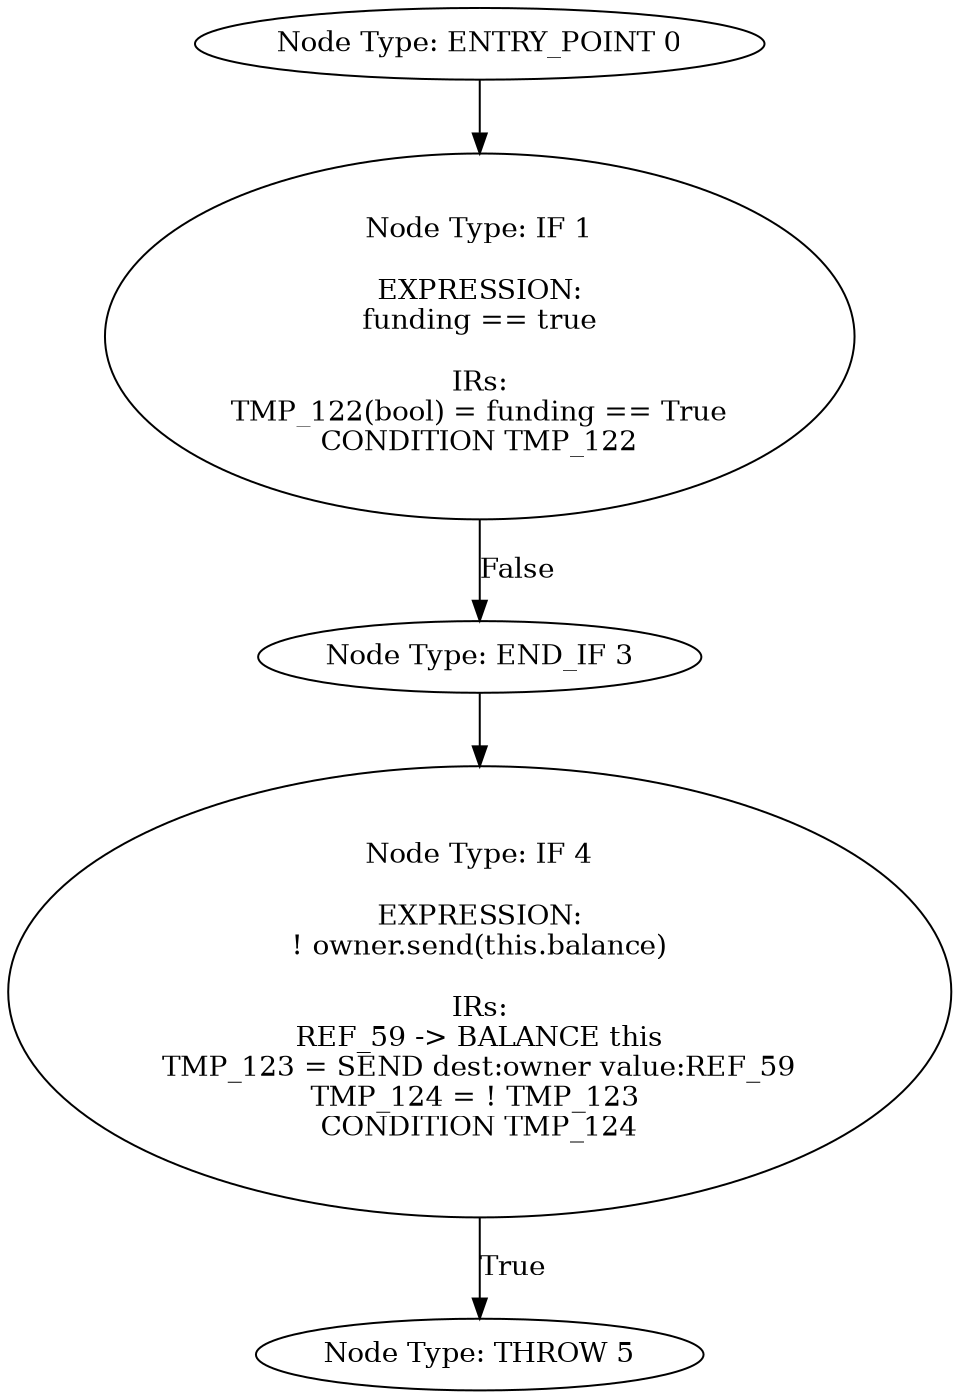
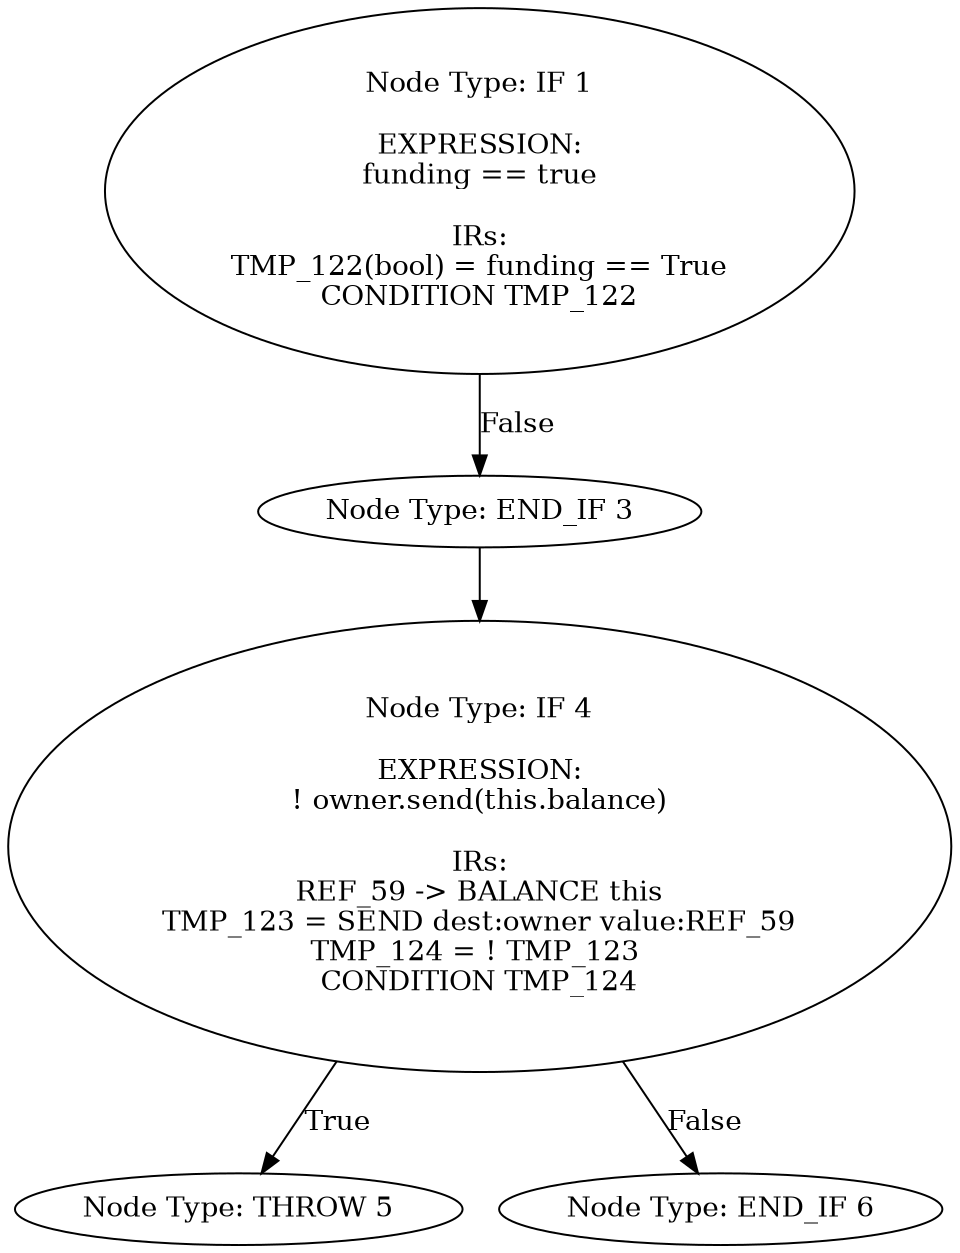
(480, 44) -> none
none -> (721, 1209)
